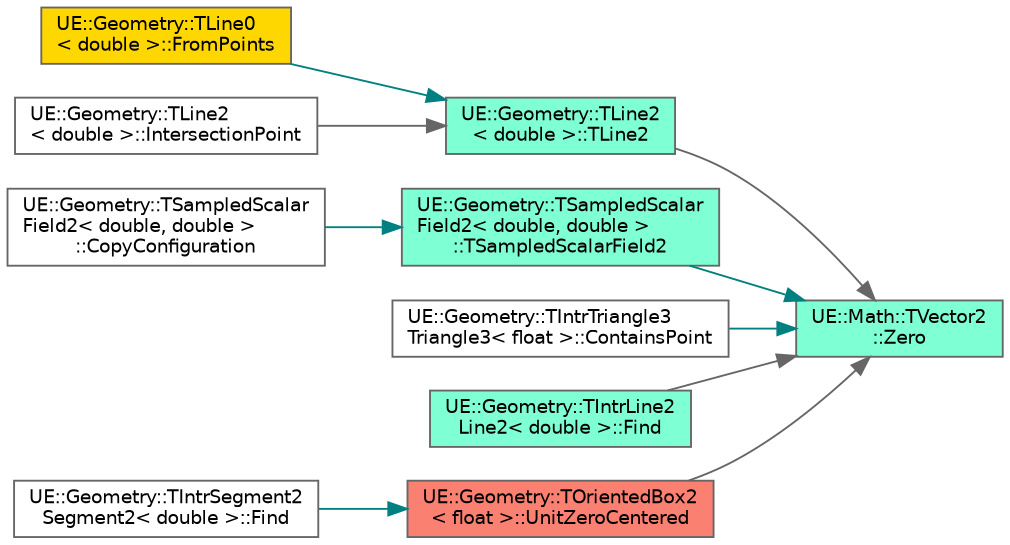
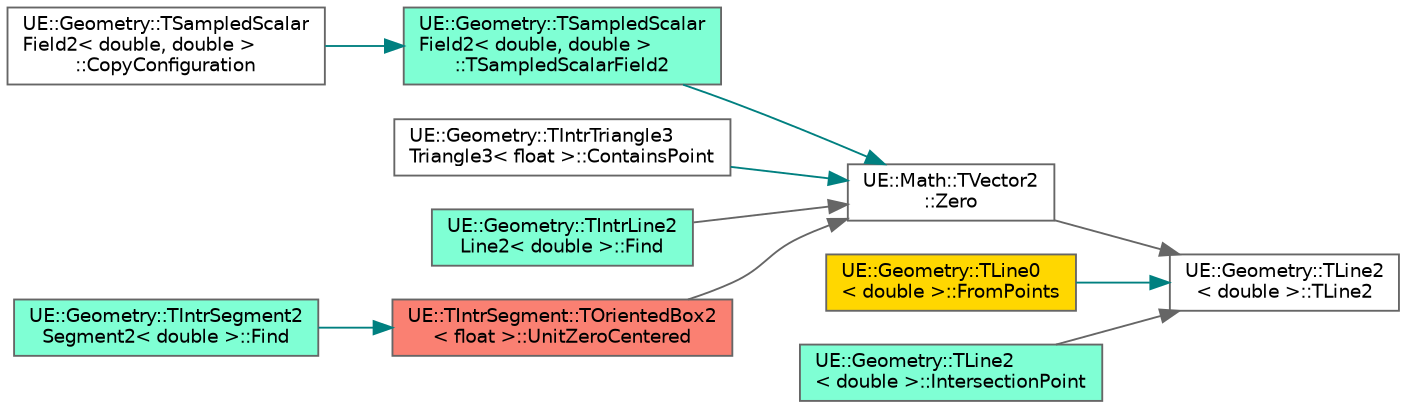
(166, 126) -> (951, 373)
(561, 126) -> (1284, 283)
(778, 204) -> (1108, 235)
(899, 329) -> (951, 192)
(166, 509) -> (166, 328)
(561, 509) -> (562, 328)
